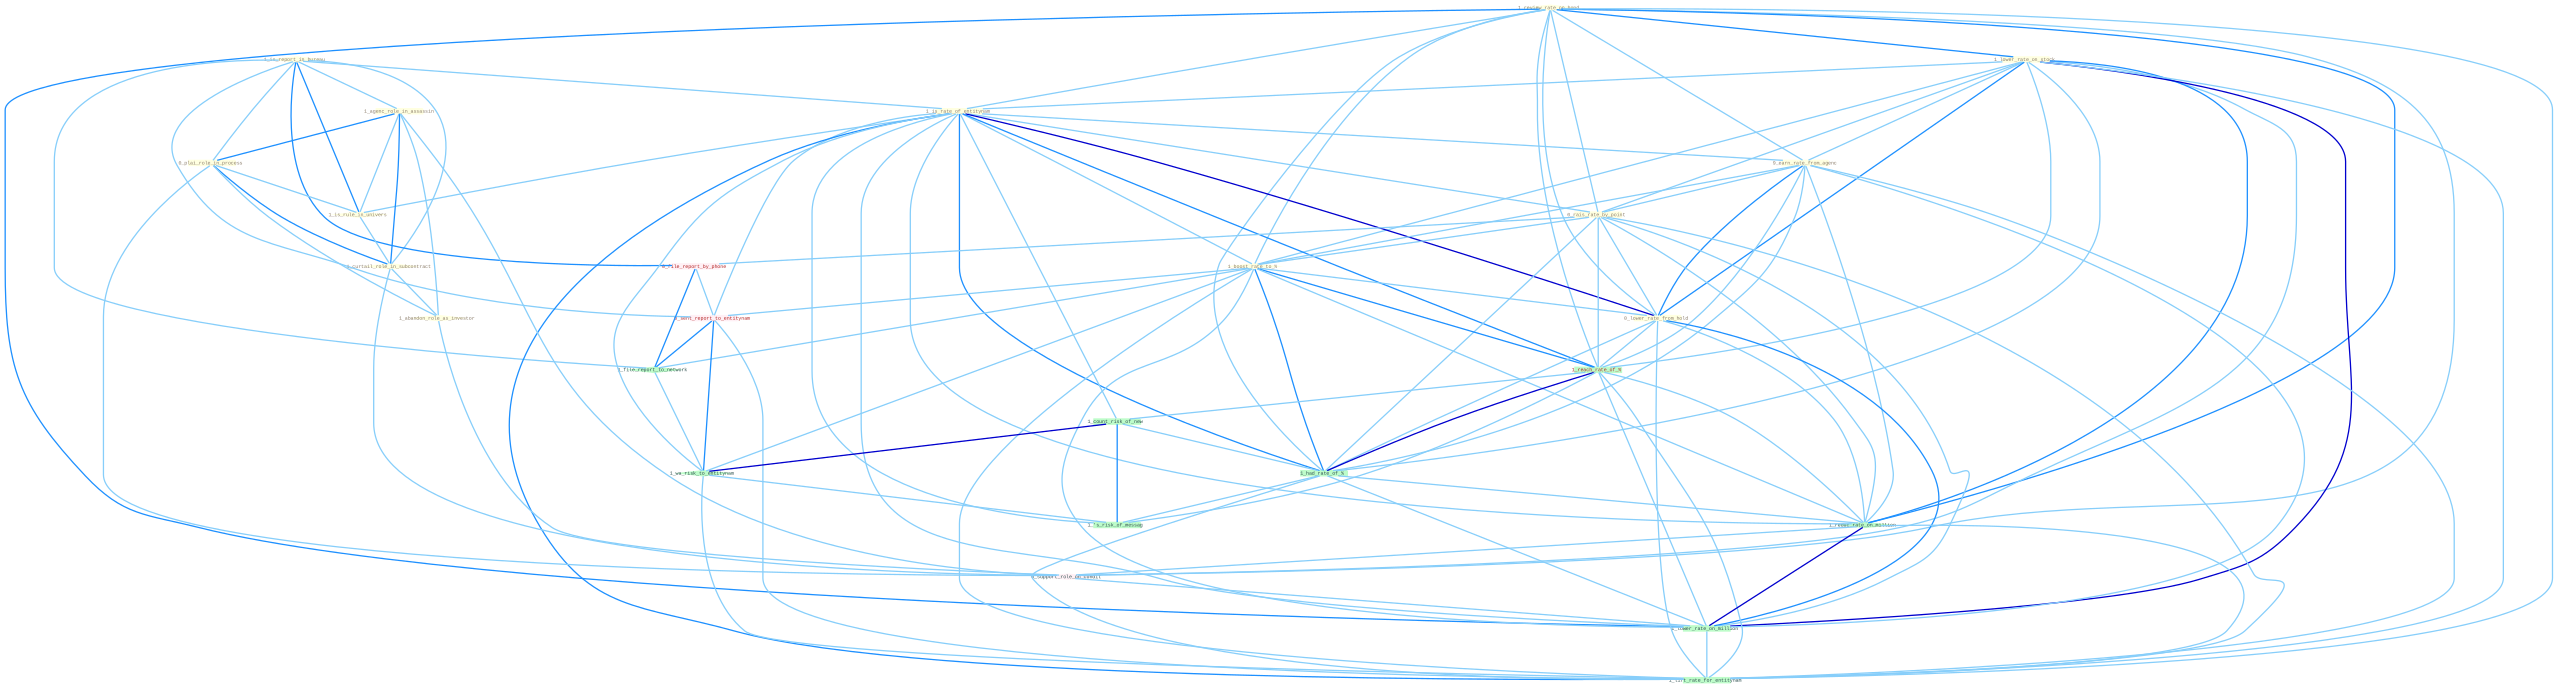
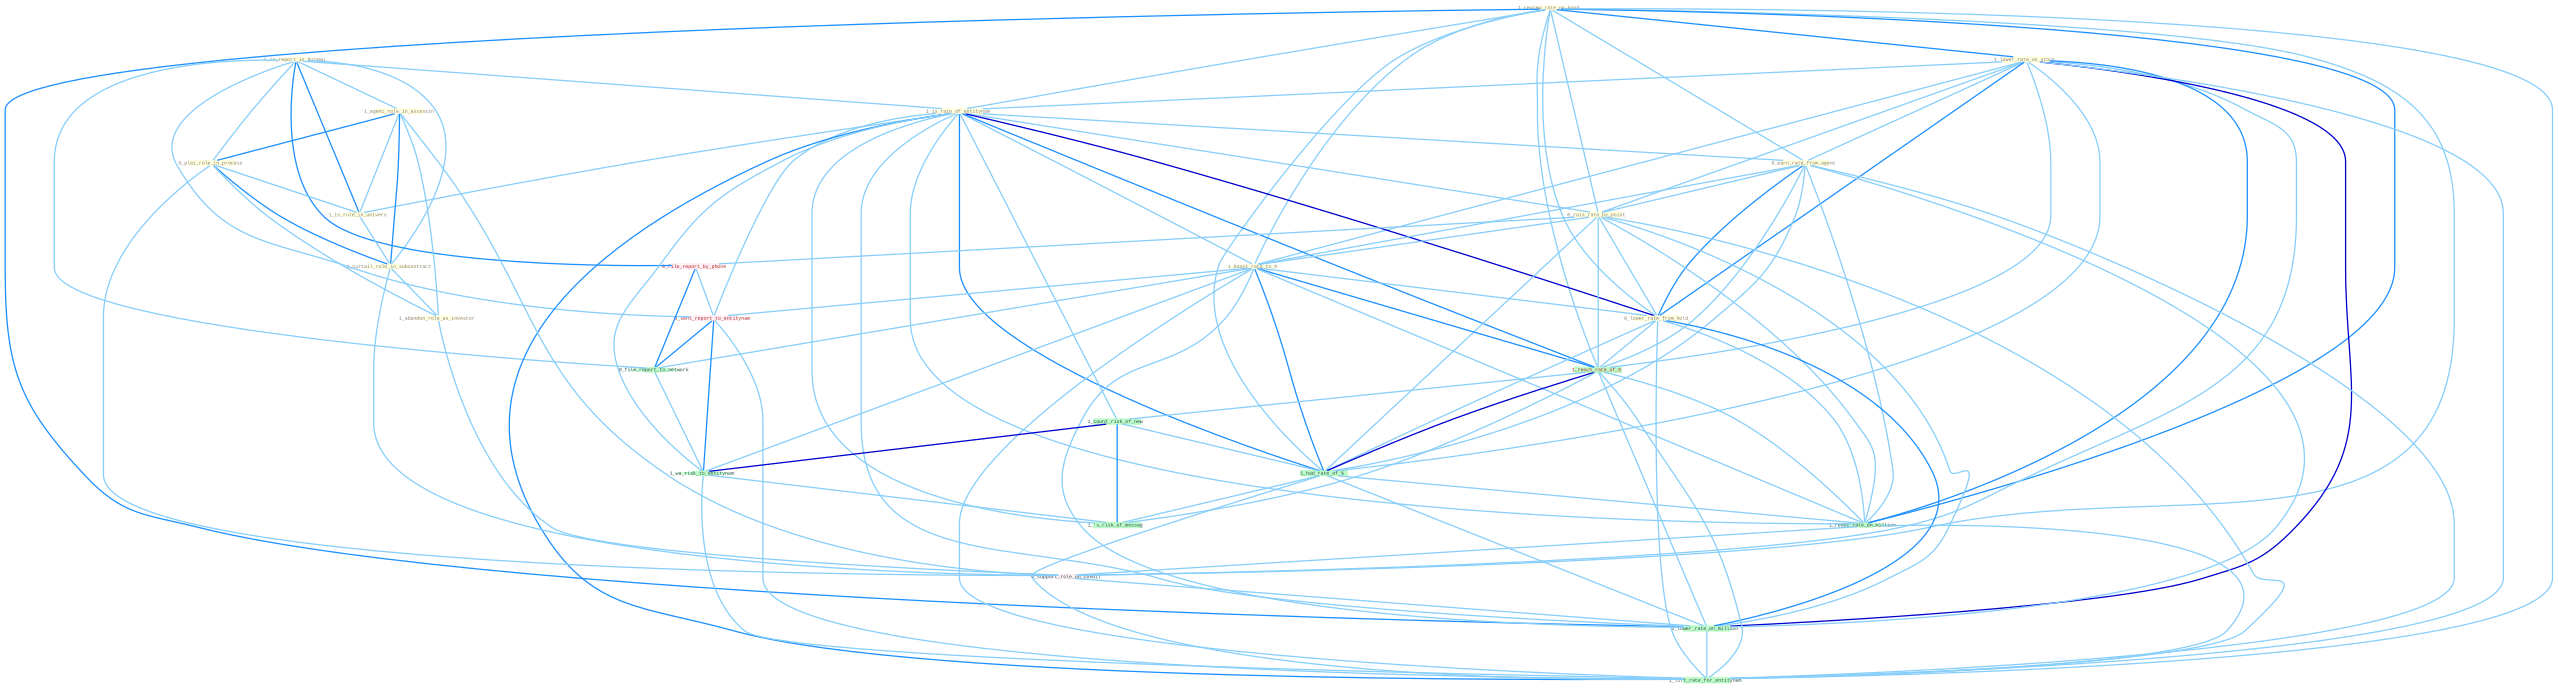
(1805, 163) -> (1805, 163)
(654, 370) -> (654, 370)
(1786, 577) -> none
